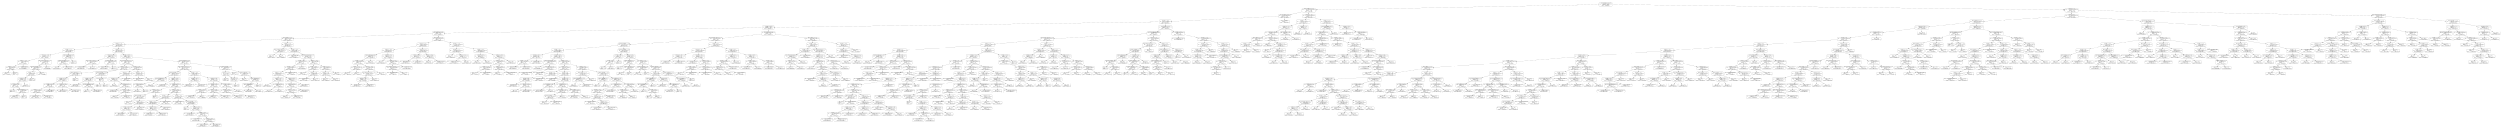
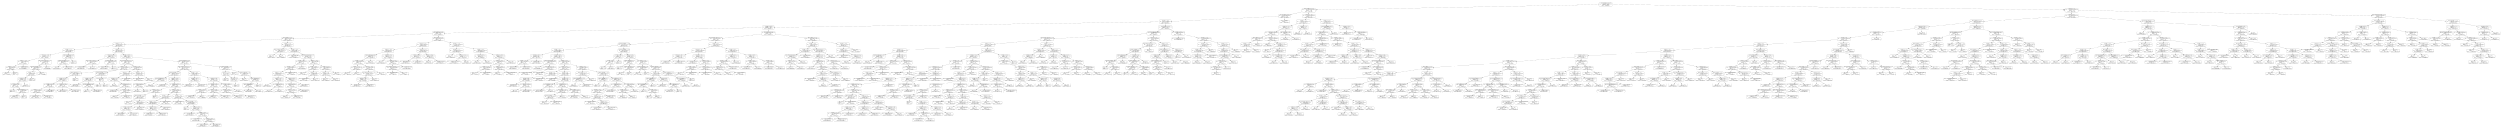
none -> (2209, 62)
(896, 68) -> none
